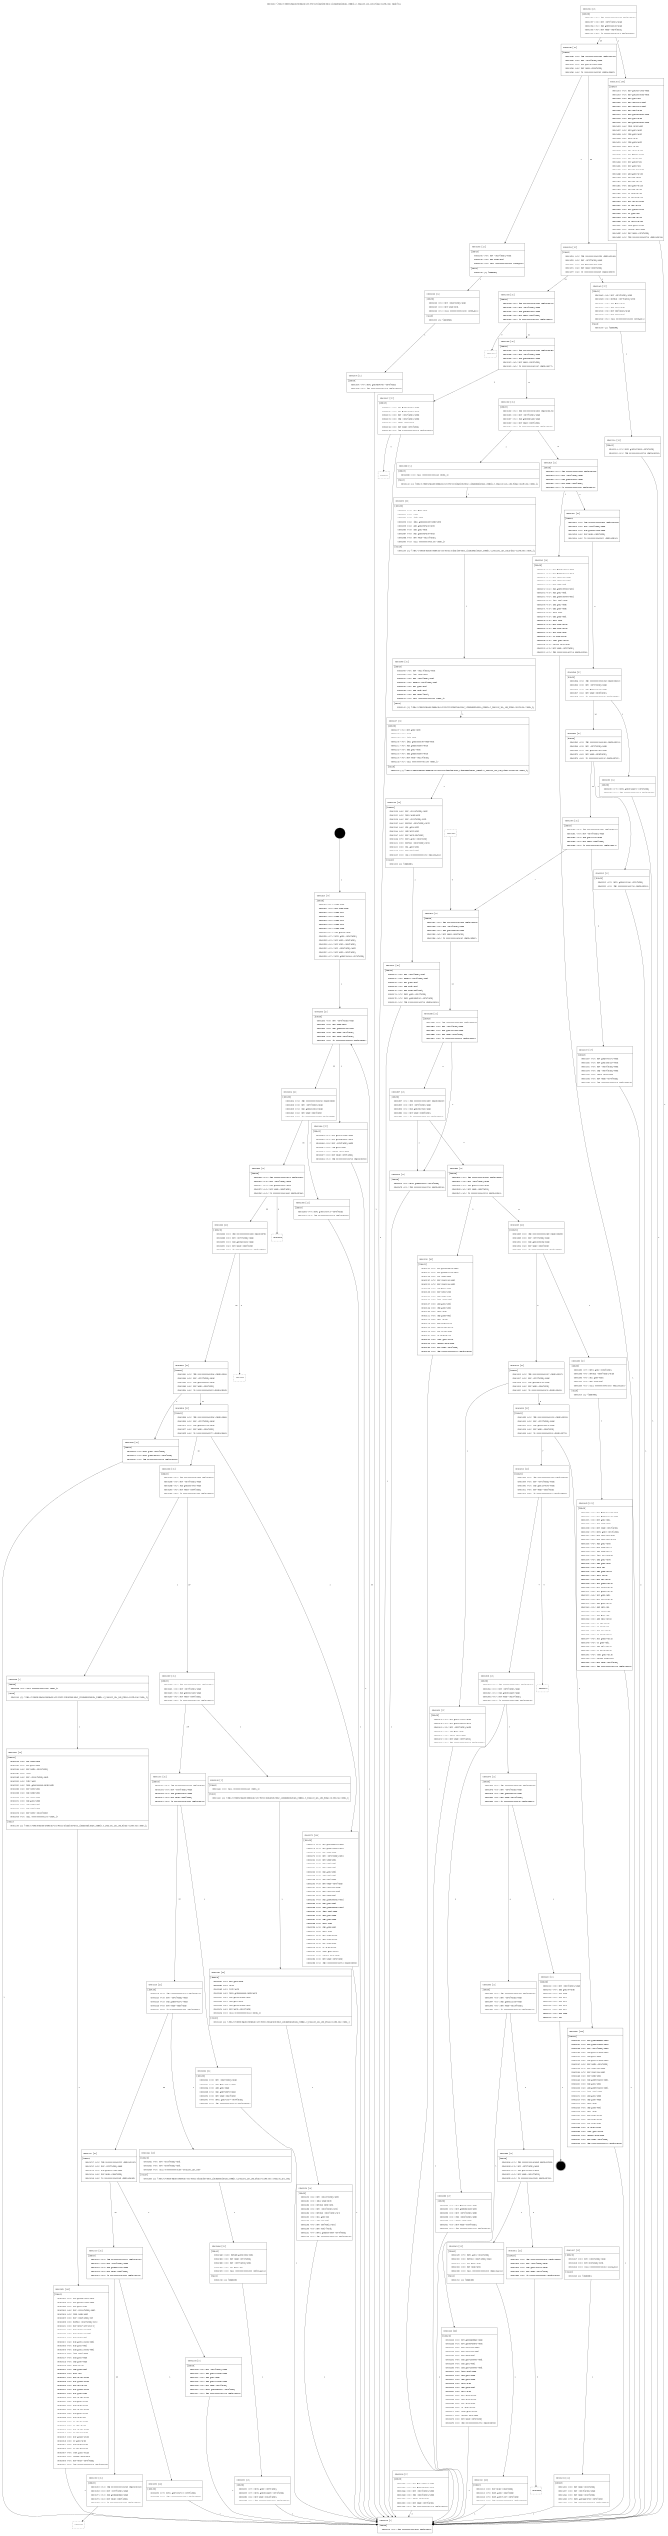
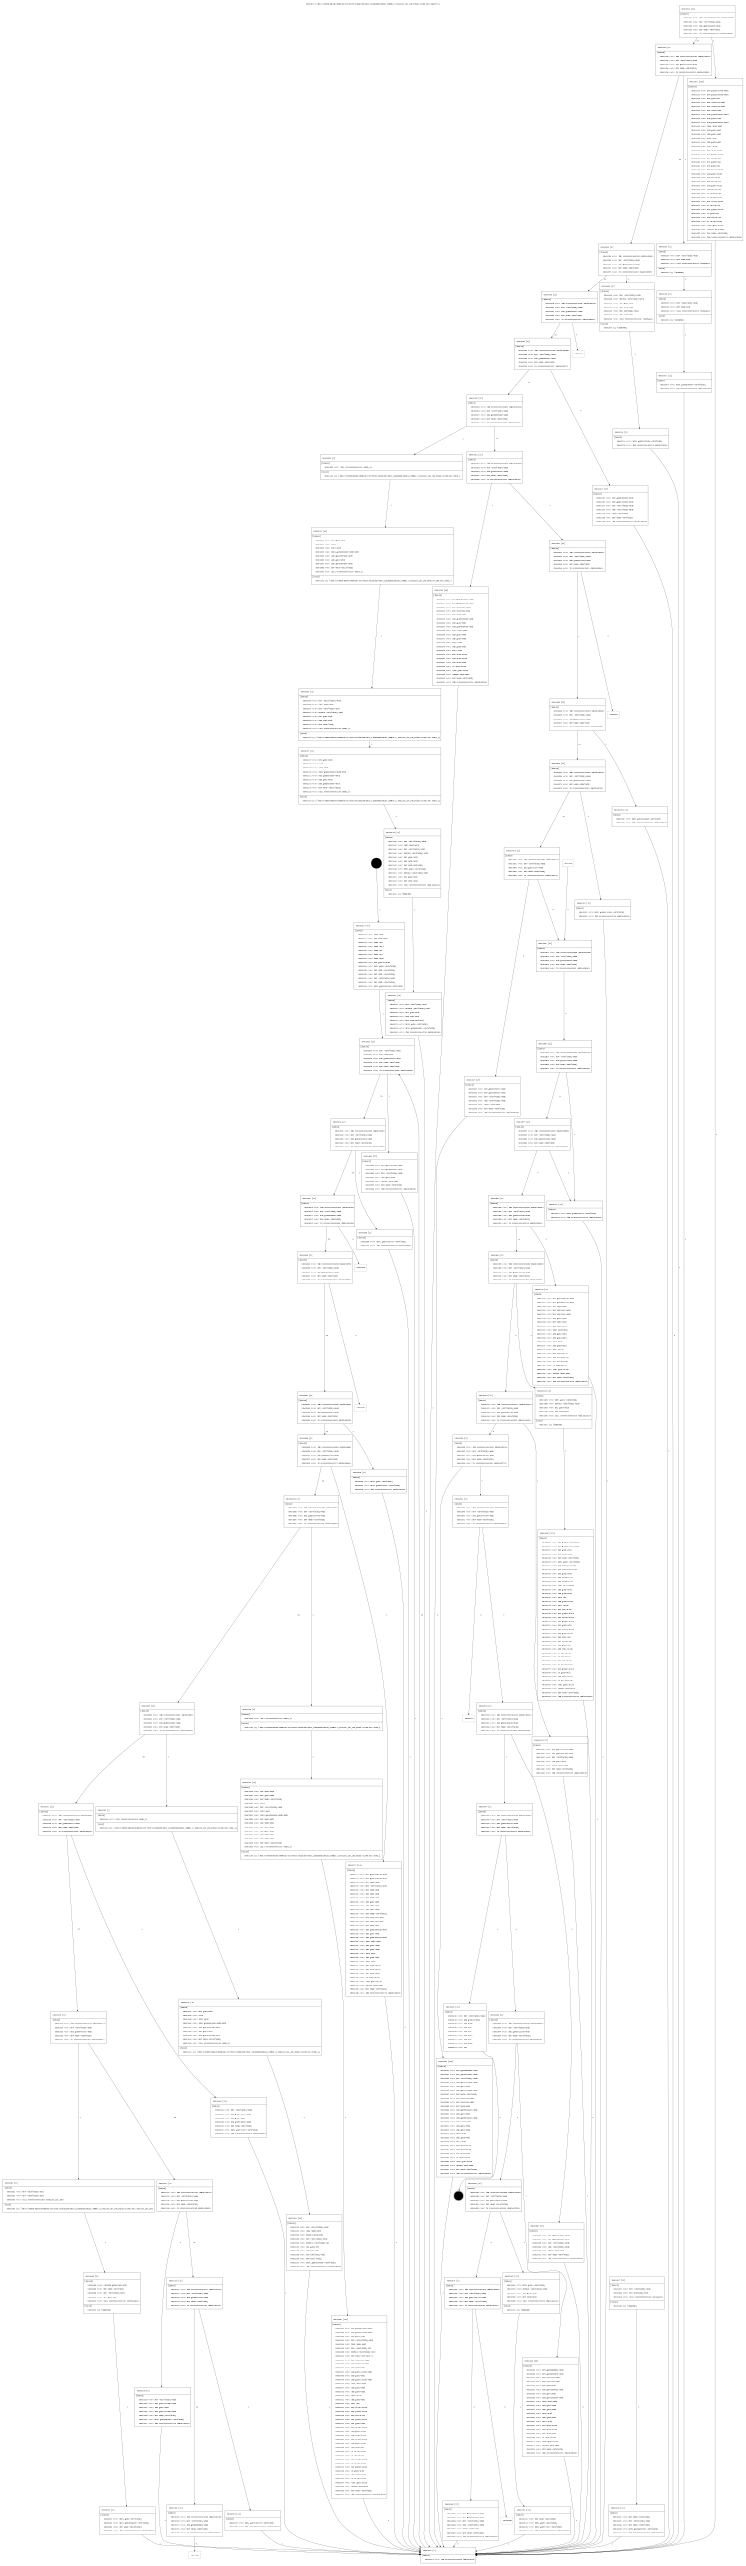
(385, 452) -> (597, 641)
none -> (472, 2404)
